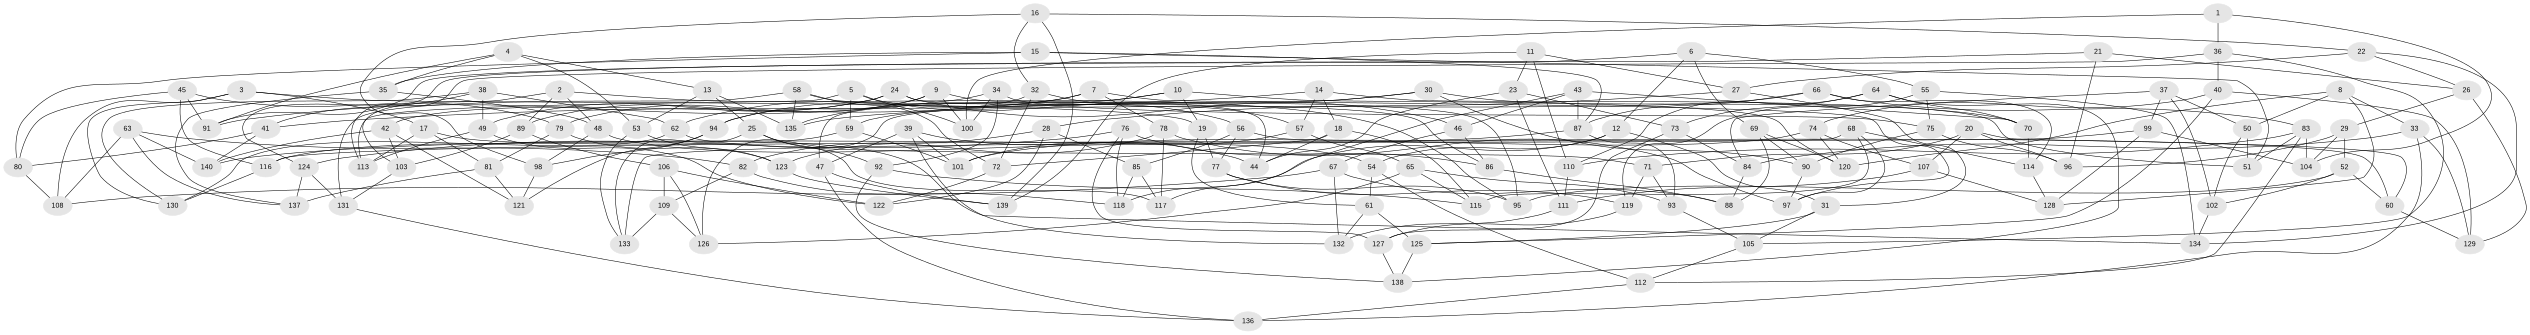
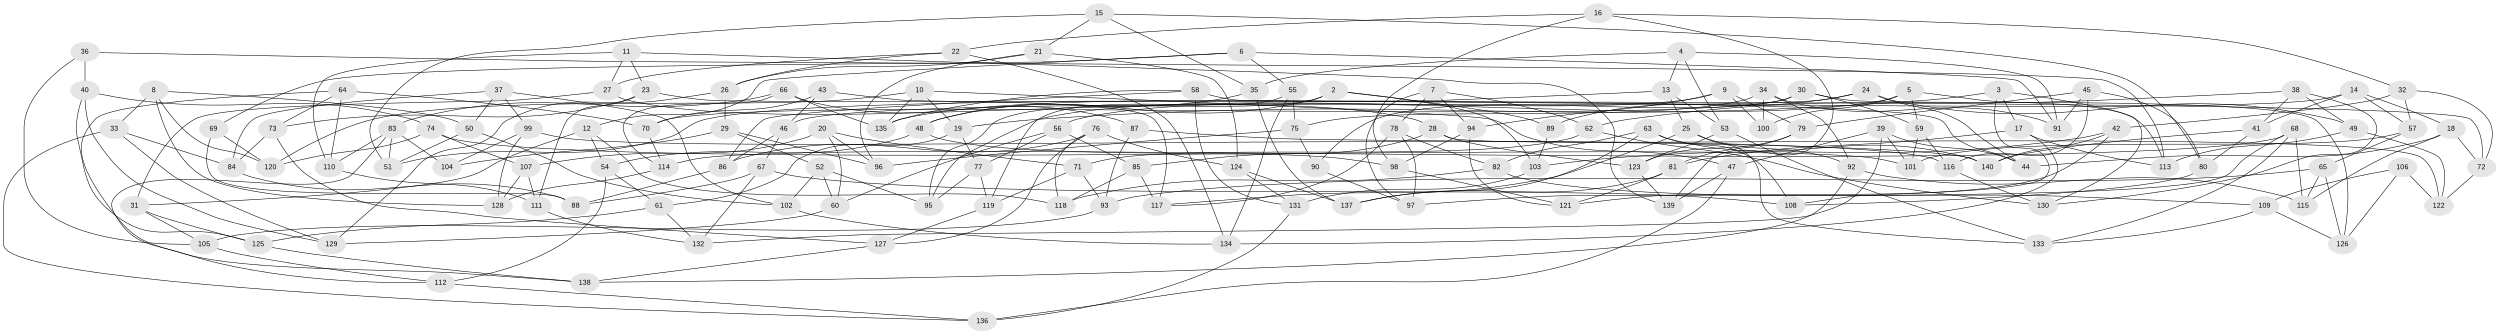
(2218, 13) -> none
(1347, 59) -> (1069, 33)
(1578, 110) -> none
(1778, 146) -> none
(617, 159) -> none
